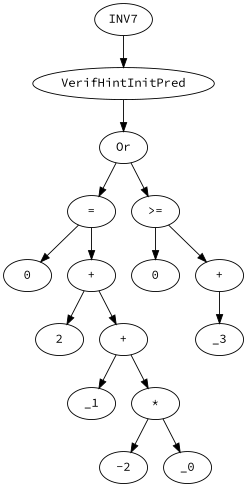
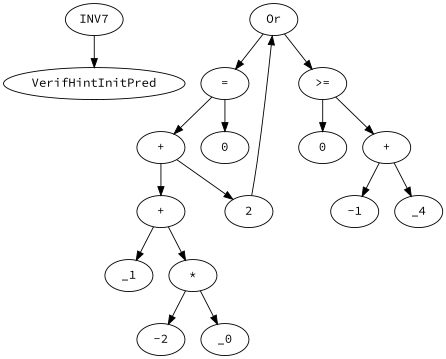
(124, 111) -> (263, 120)
none -> (355, 212)
(220, 340) -> (419, 212)
